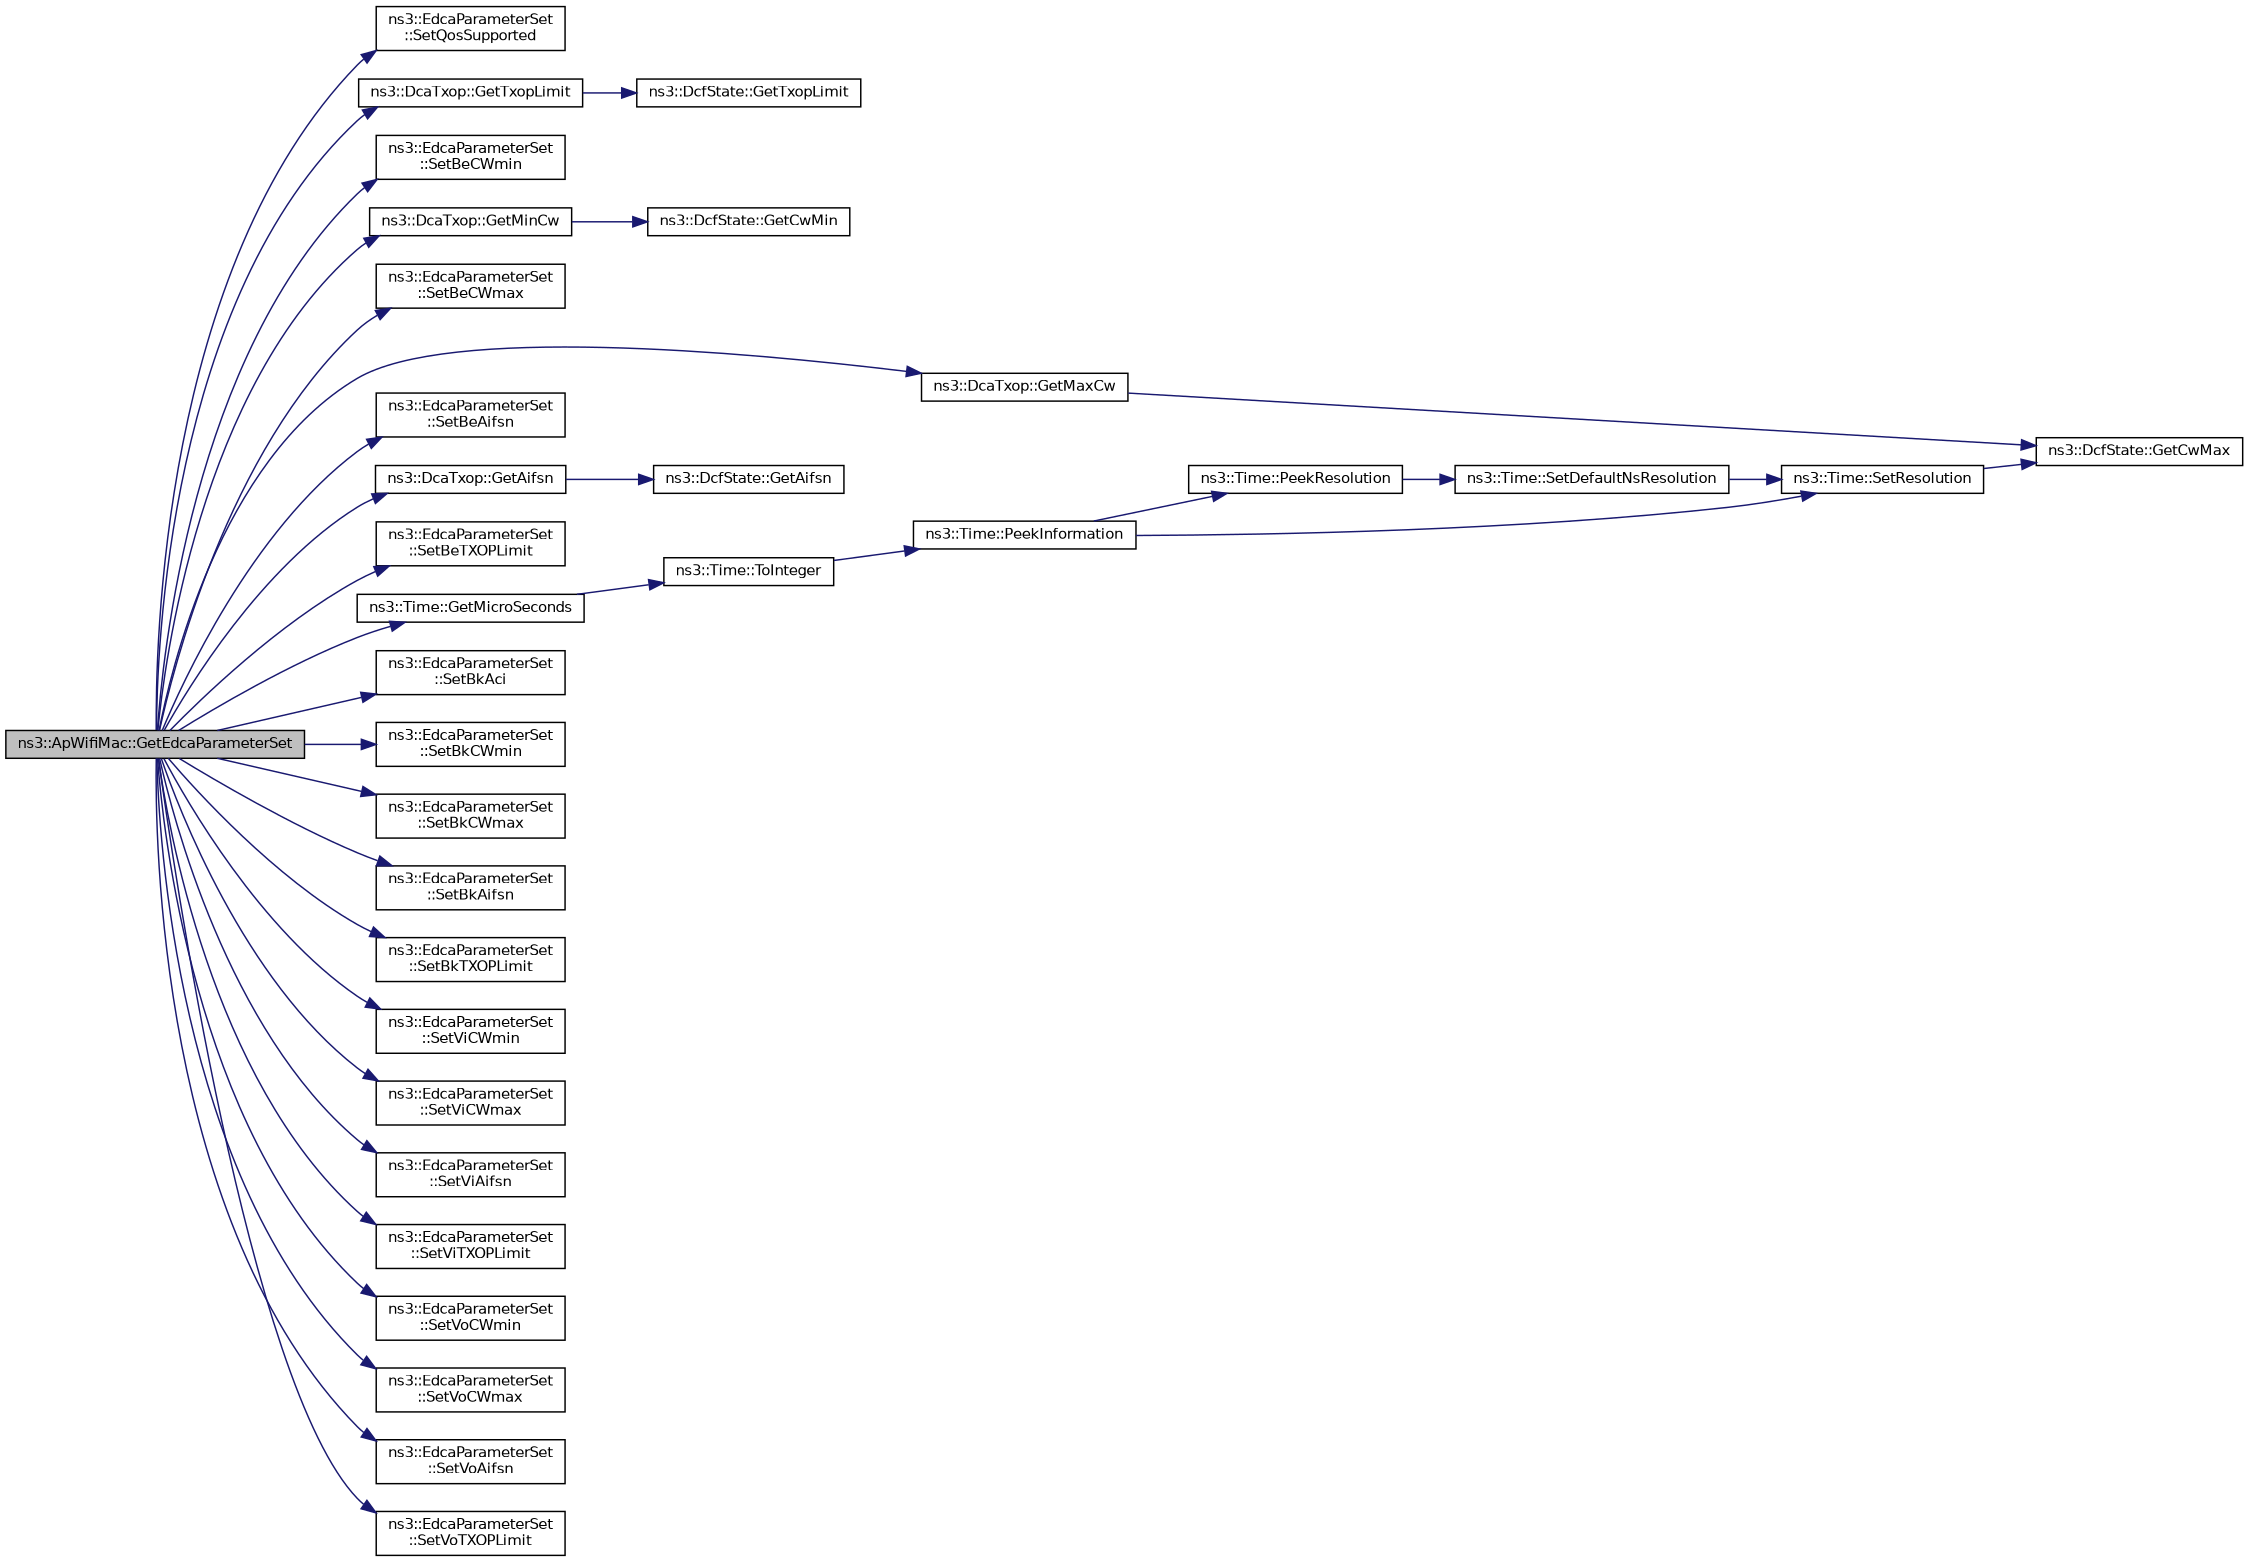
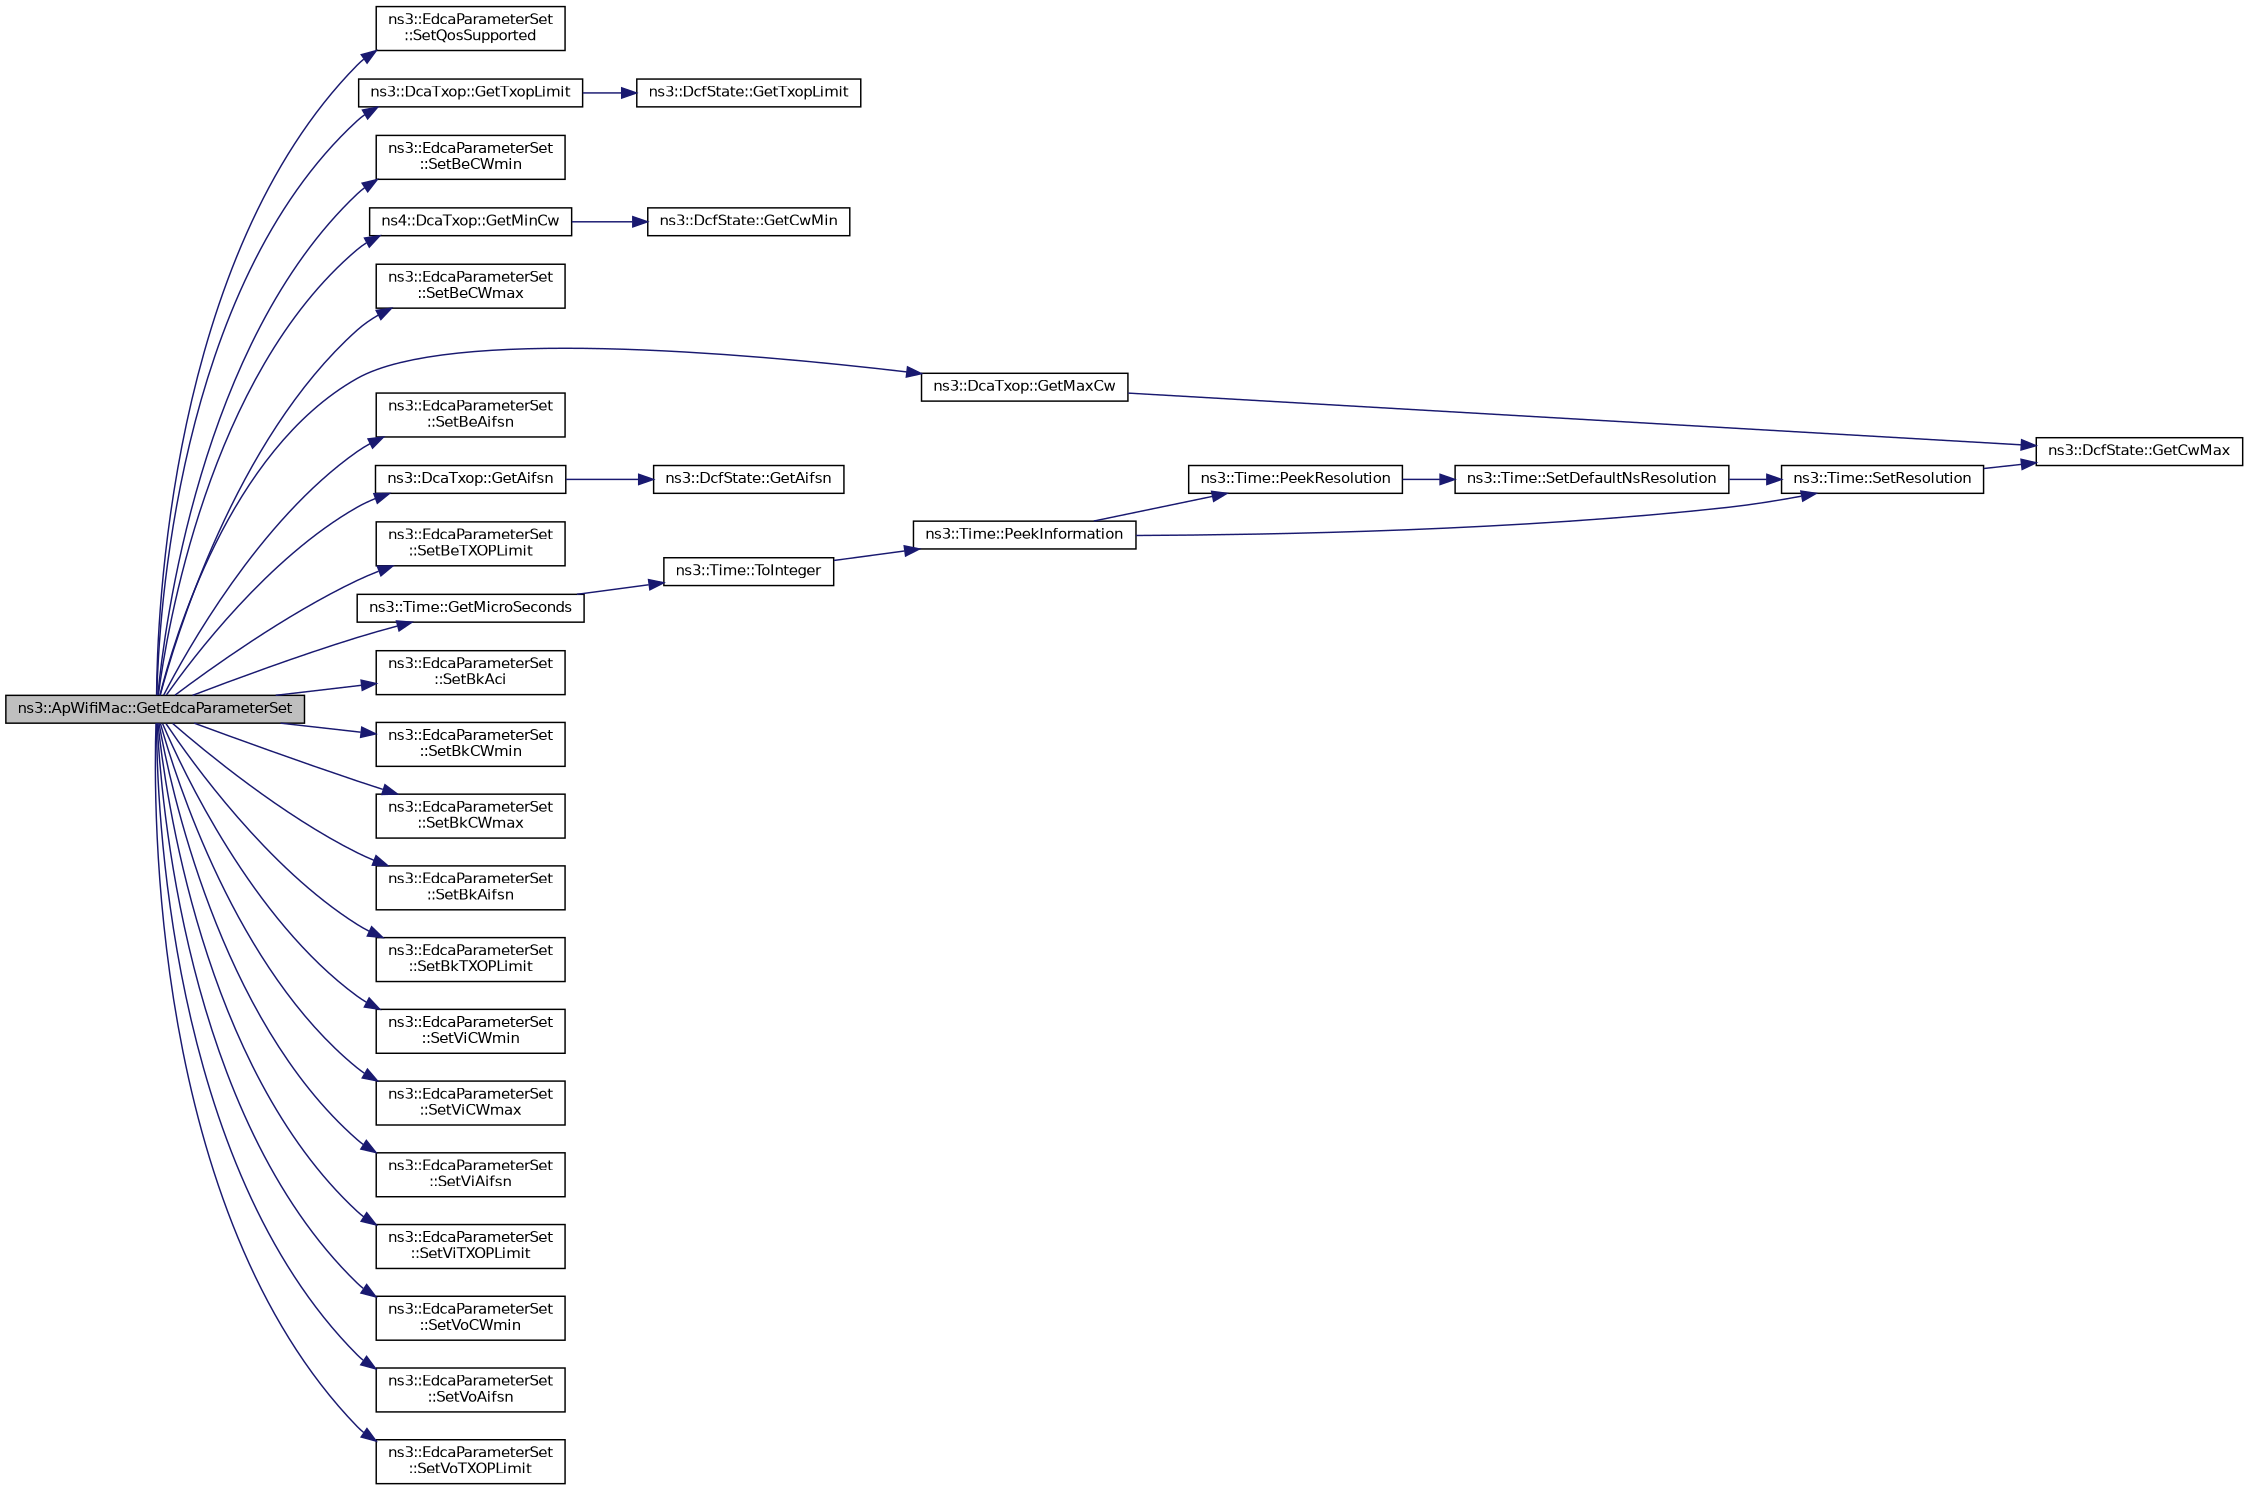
(471, 222) -> (471, 222)
(471, 1390) -> none
